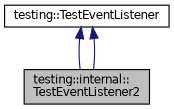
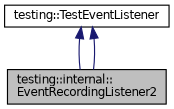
(87, 87) -> (87, 87)
